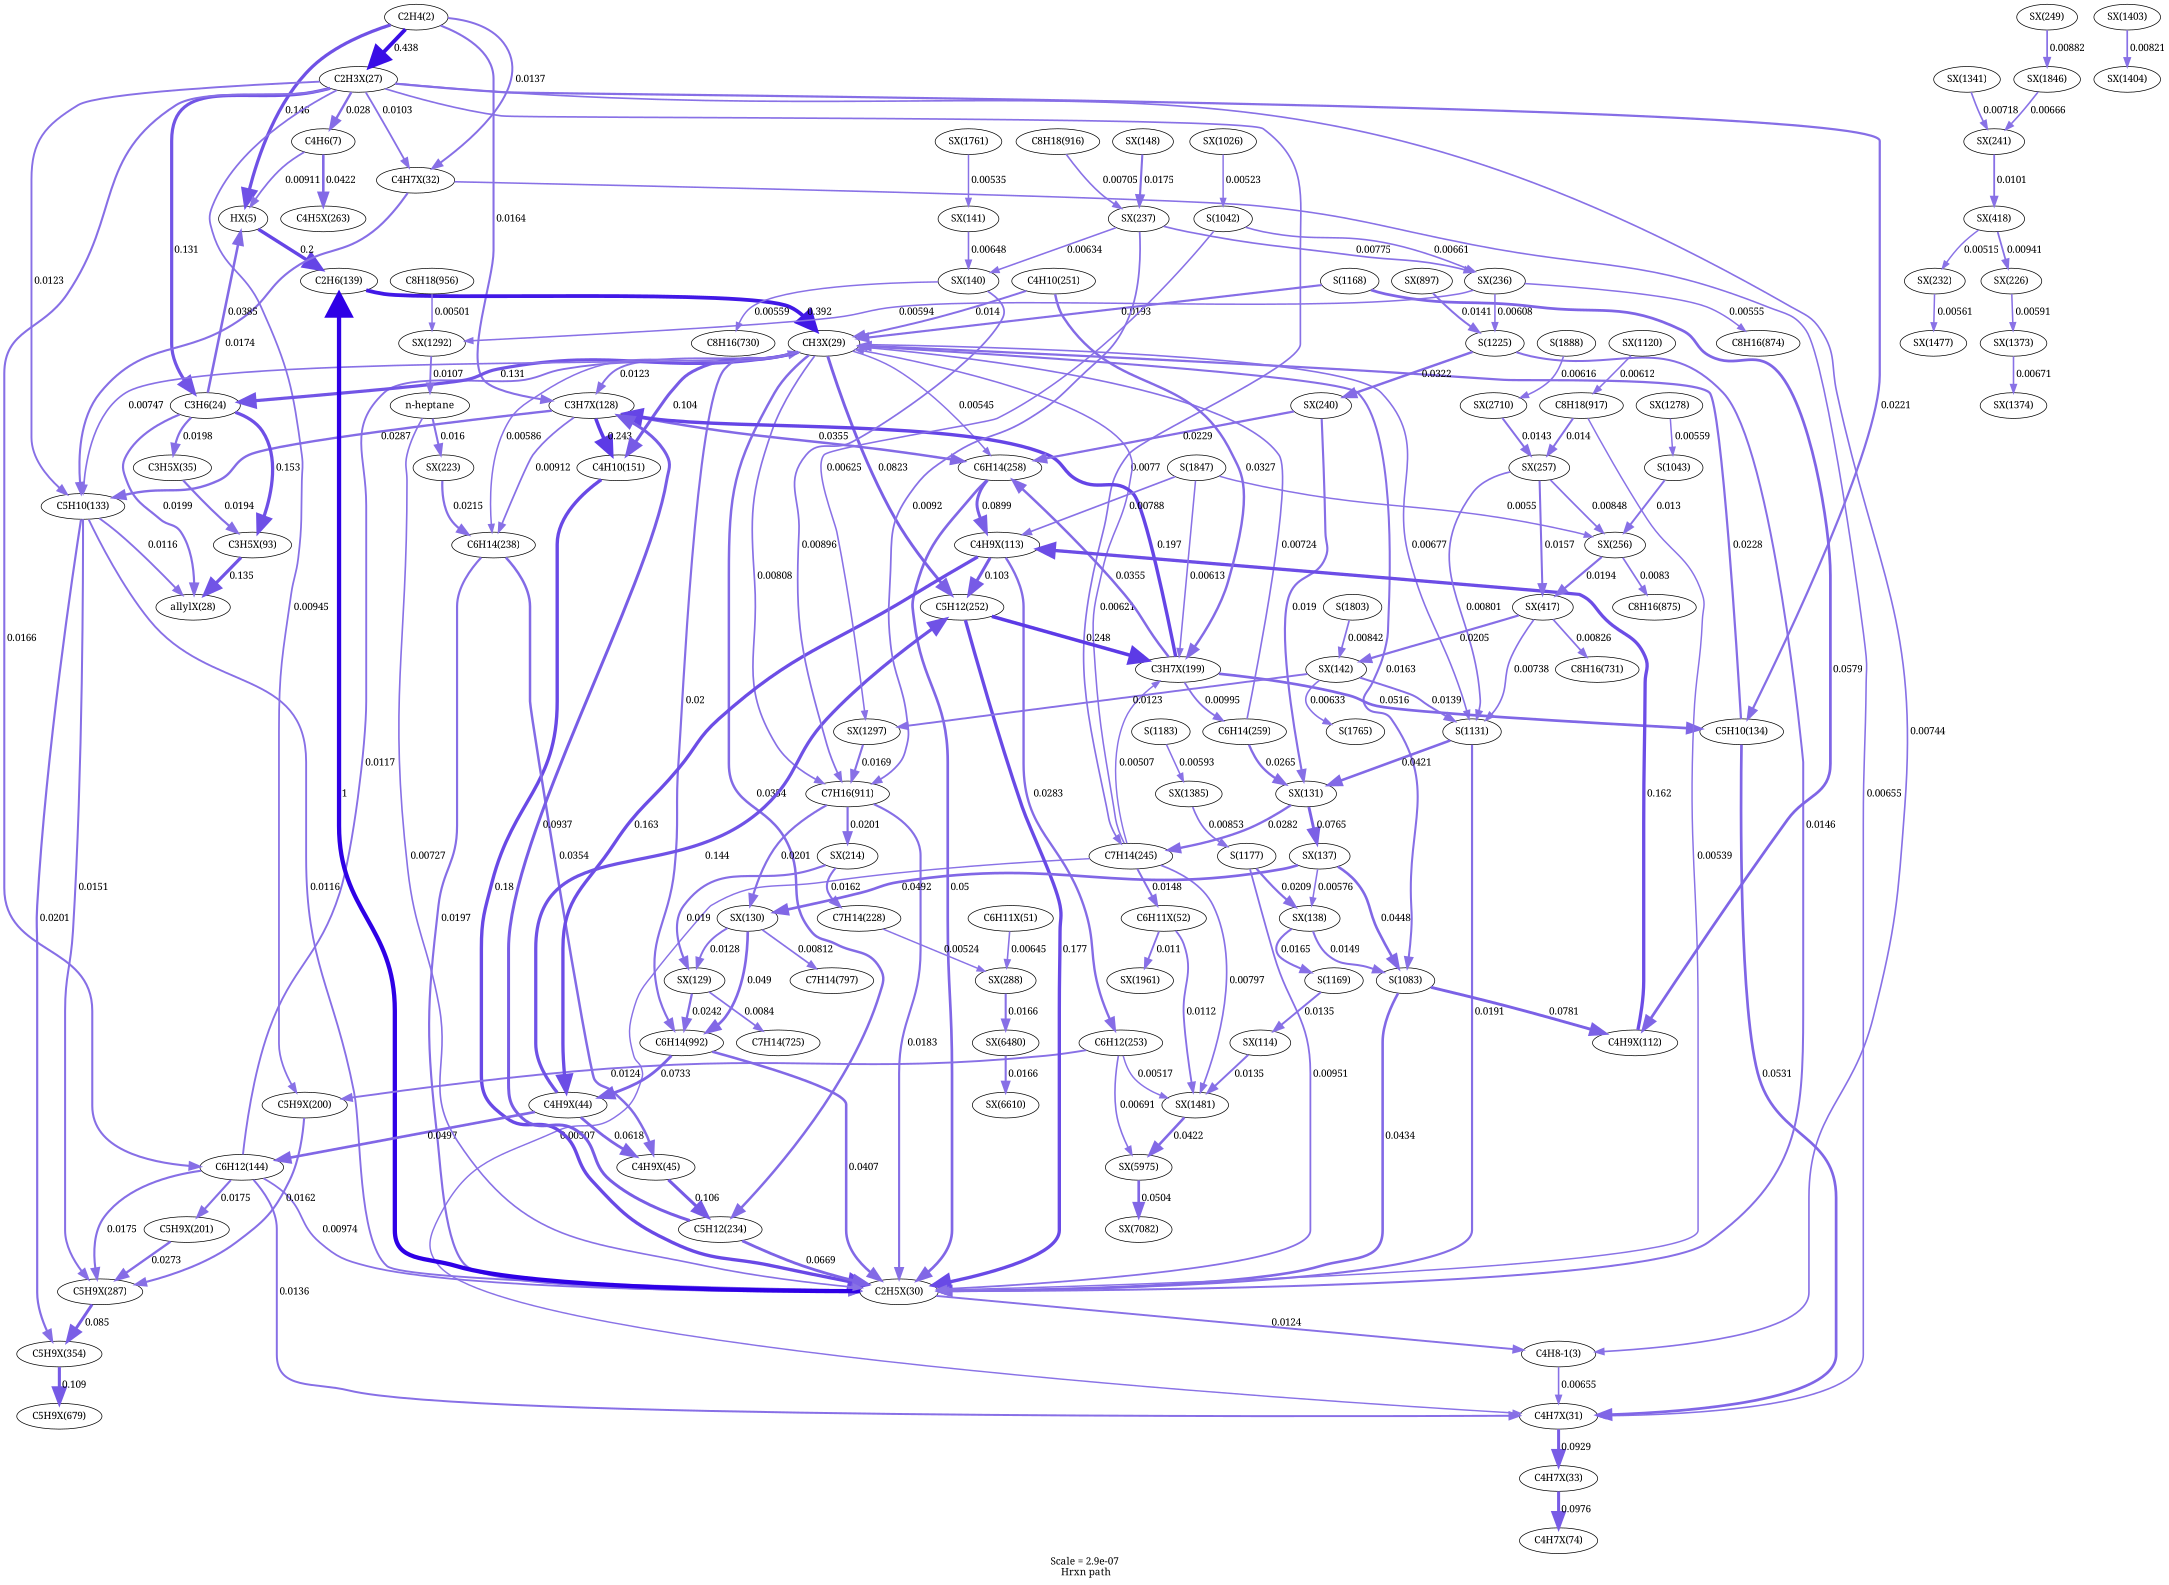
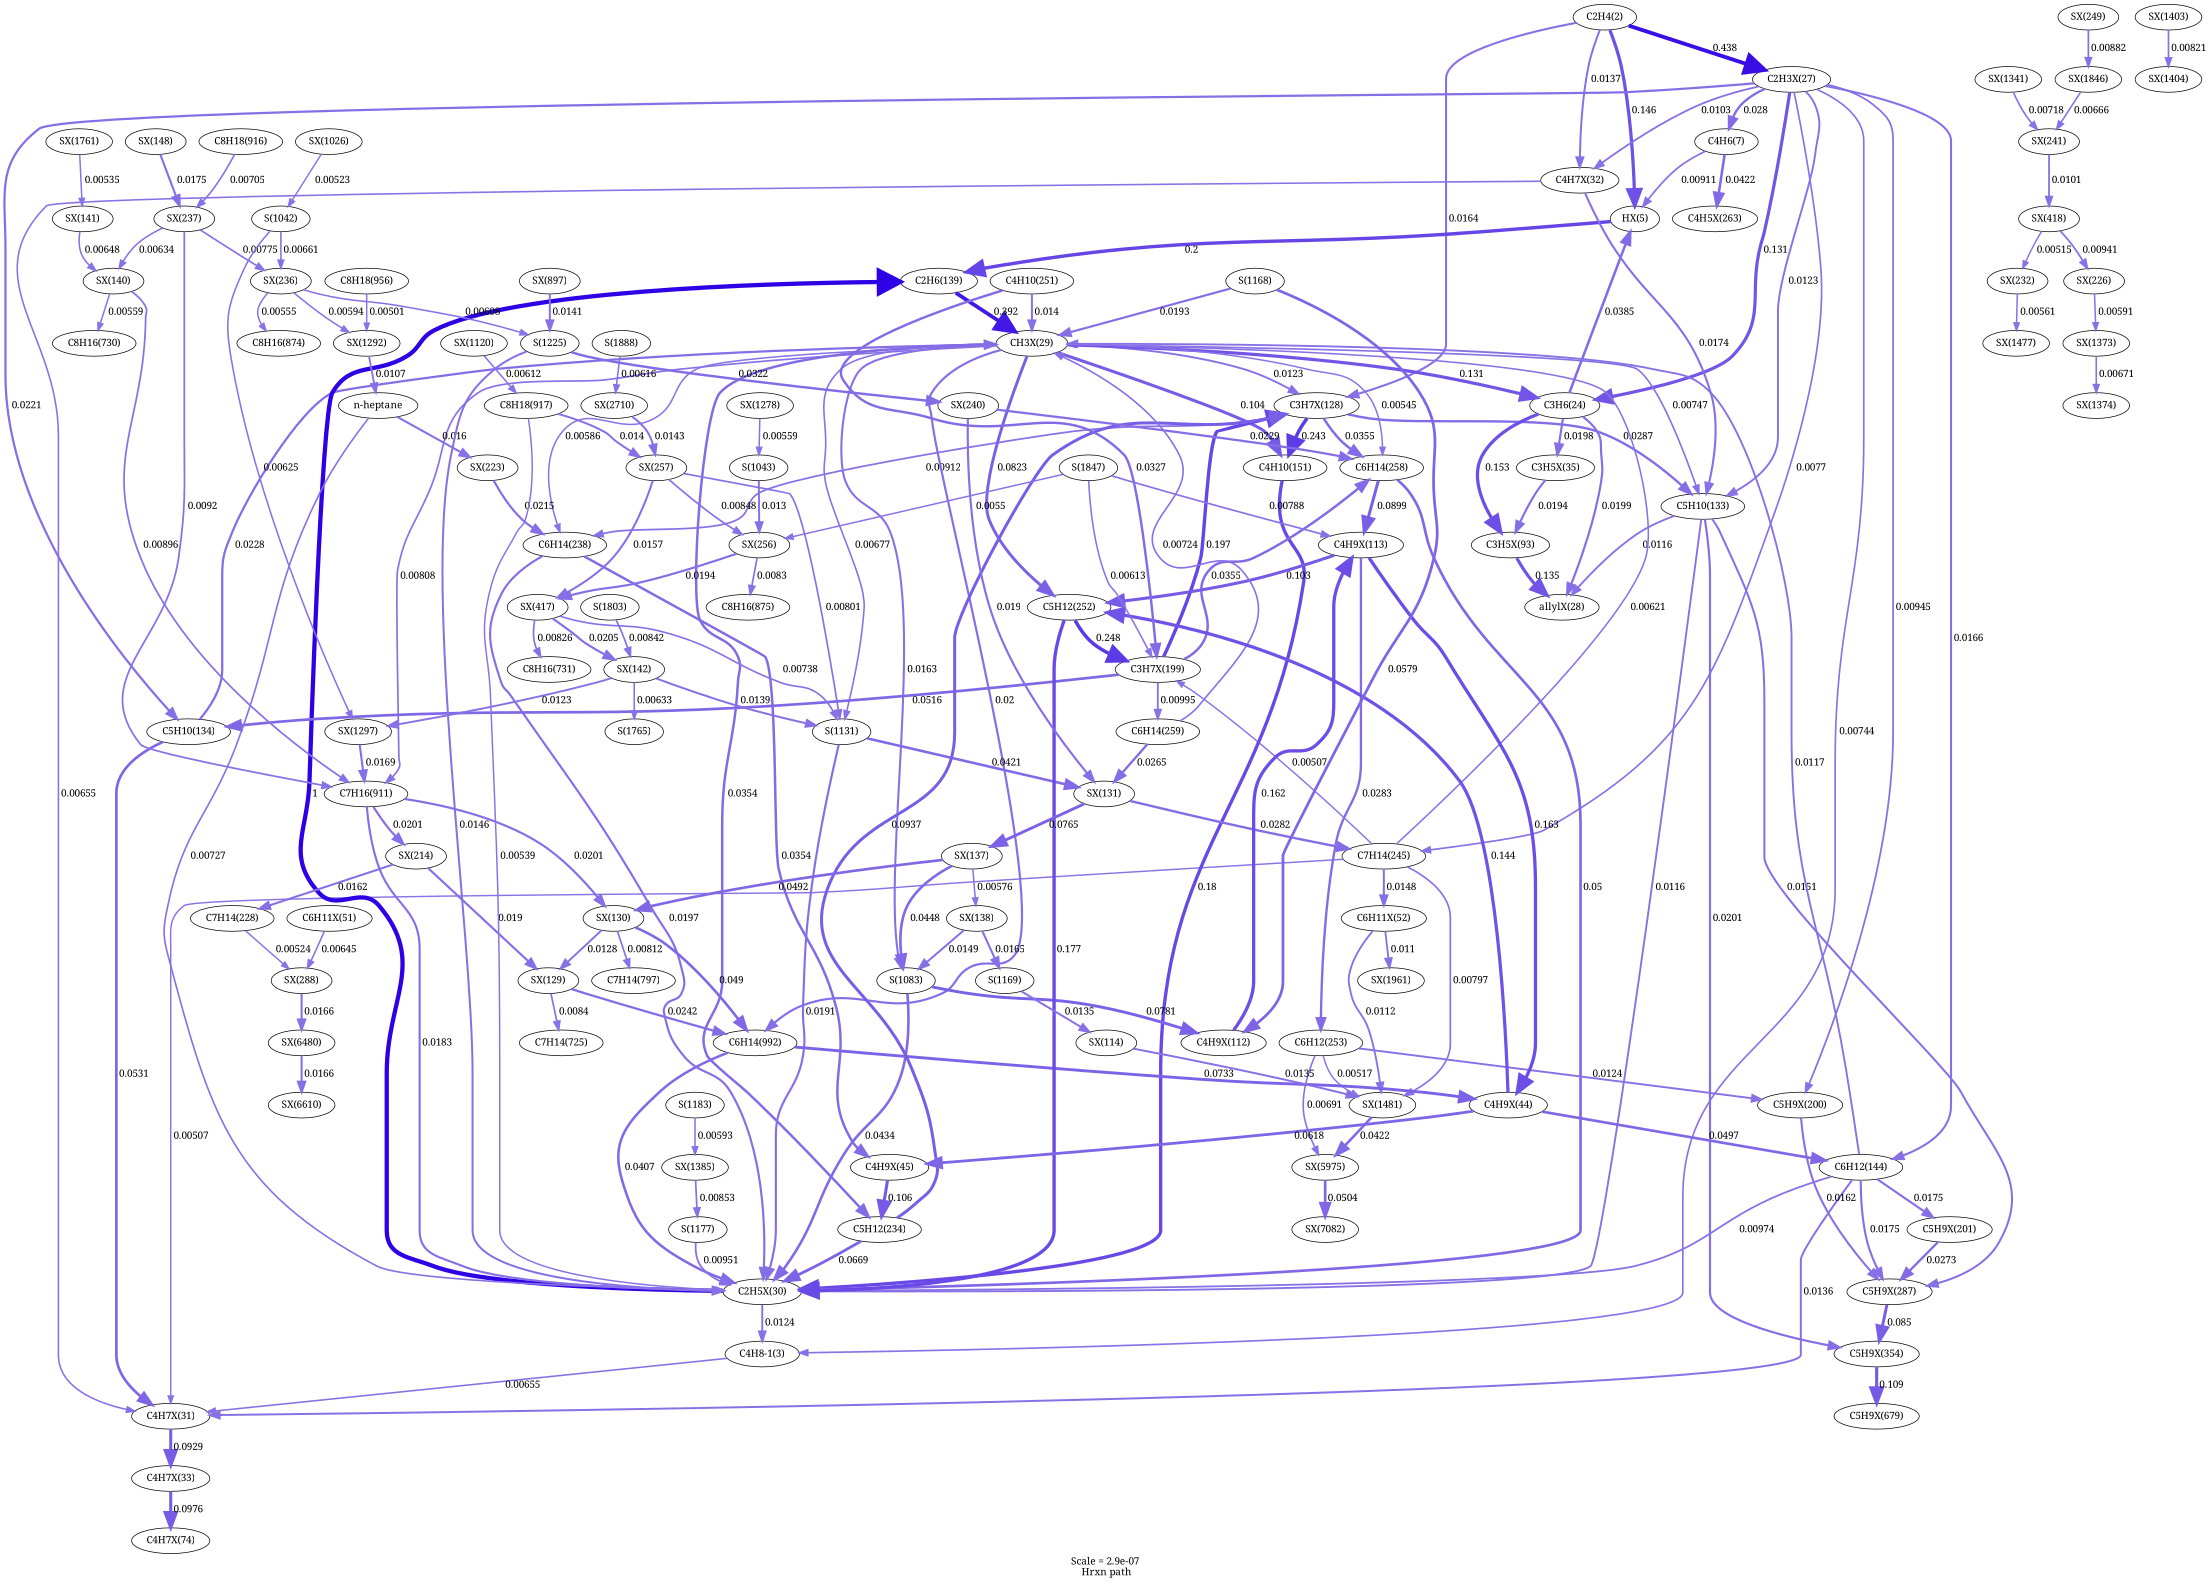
(1271, 885) -> none
